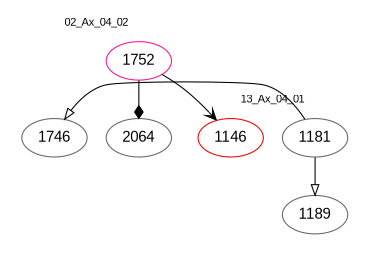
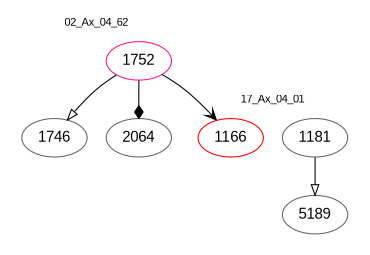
(97, 23) -> (97, 23)
(190, 82) -> (94, 92)
(273, 100) -> (273, 100)
(231, 138) -> (231, 138)
(315, 215) -> (315, 215)
